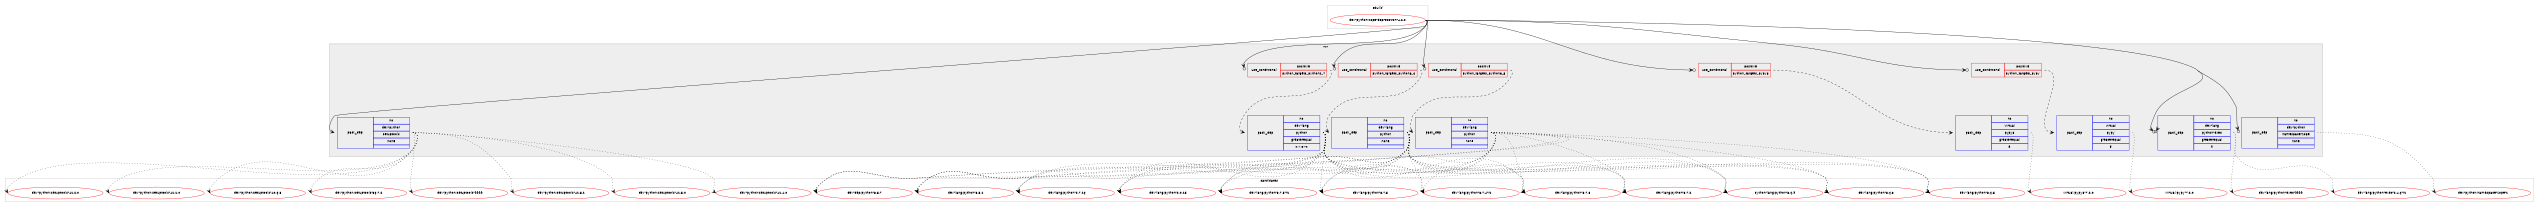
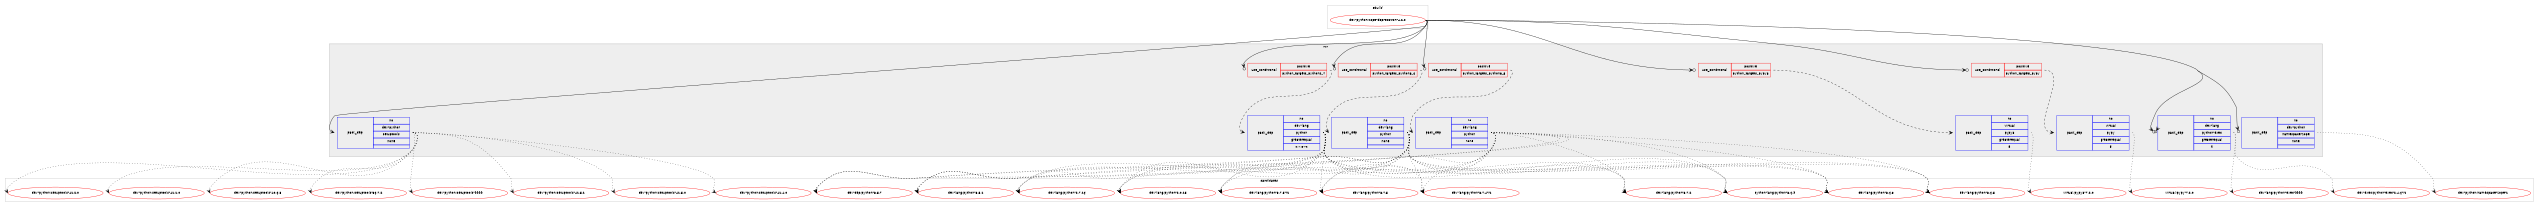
(1573, 193) -> none
(2382, 193) -> (2382, 193)
